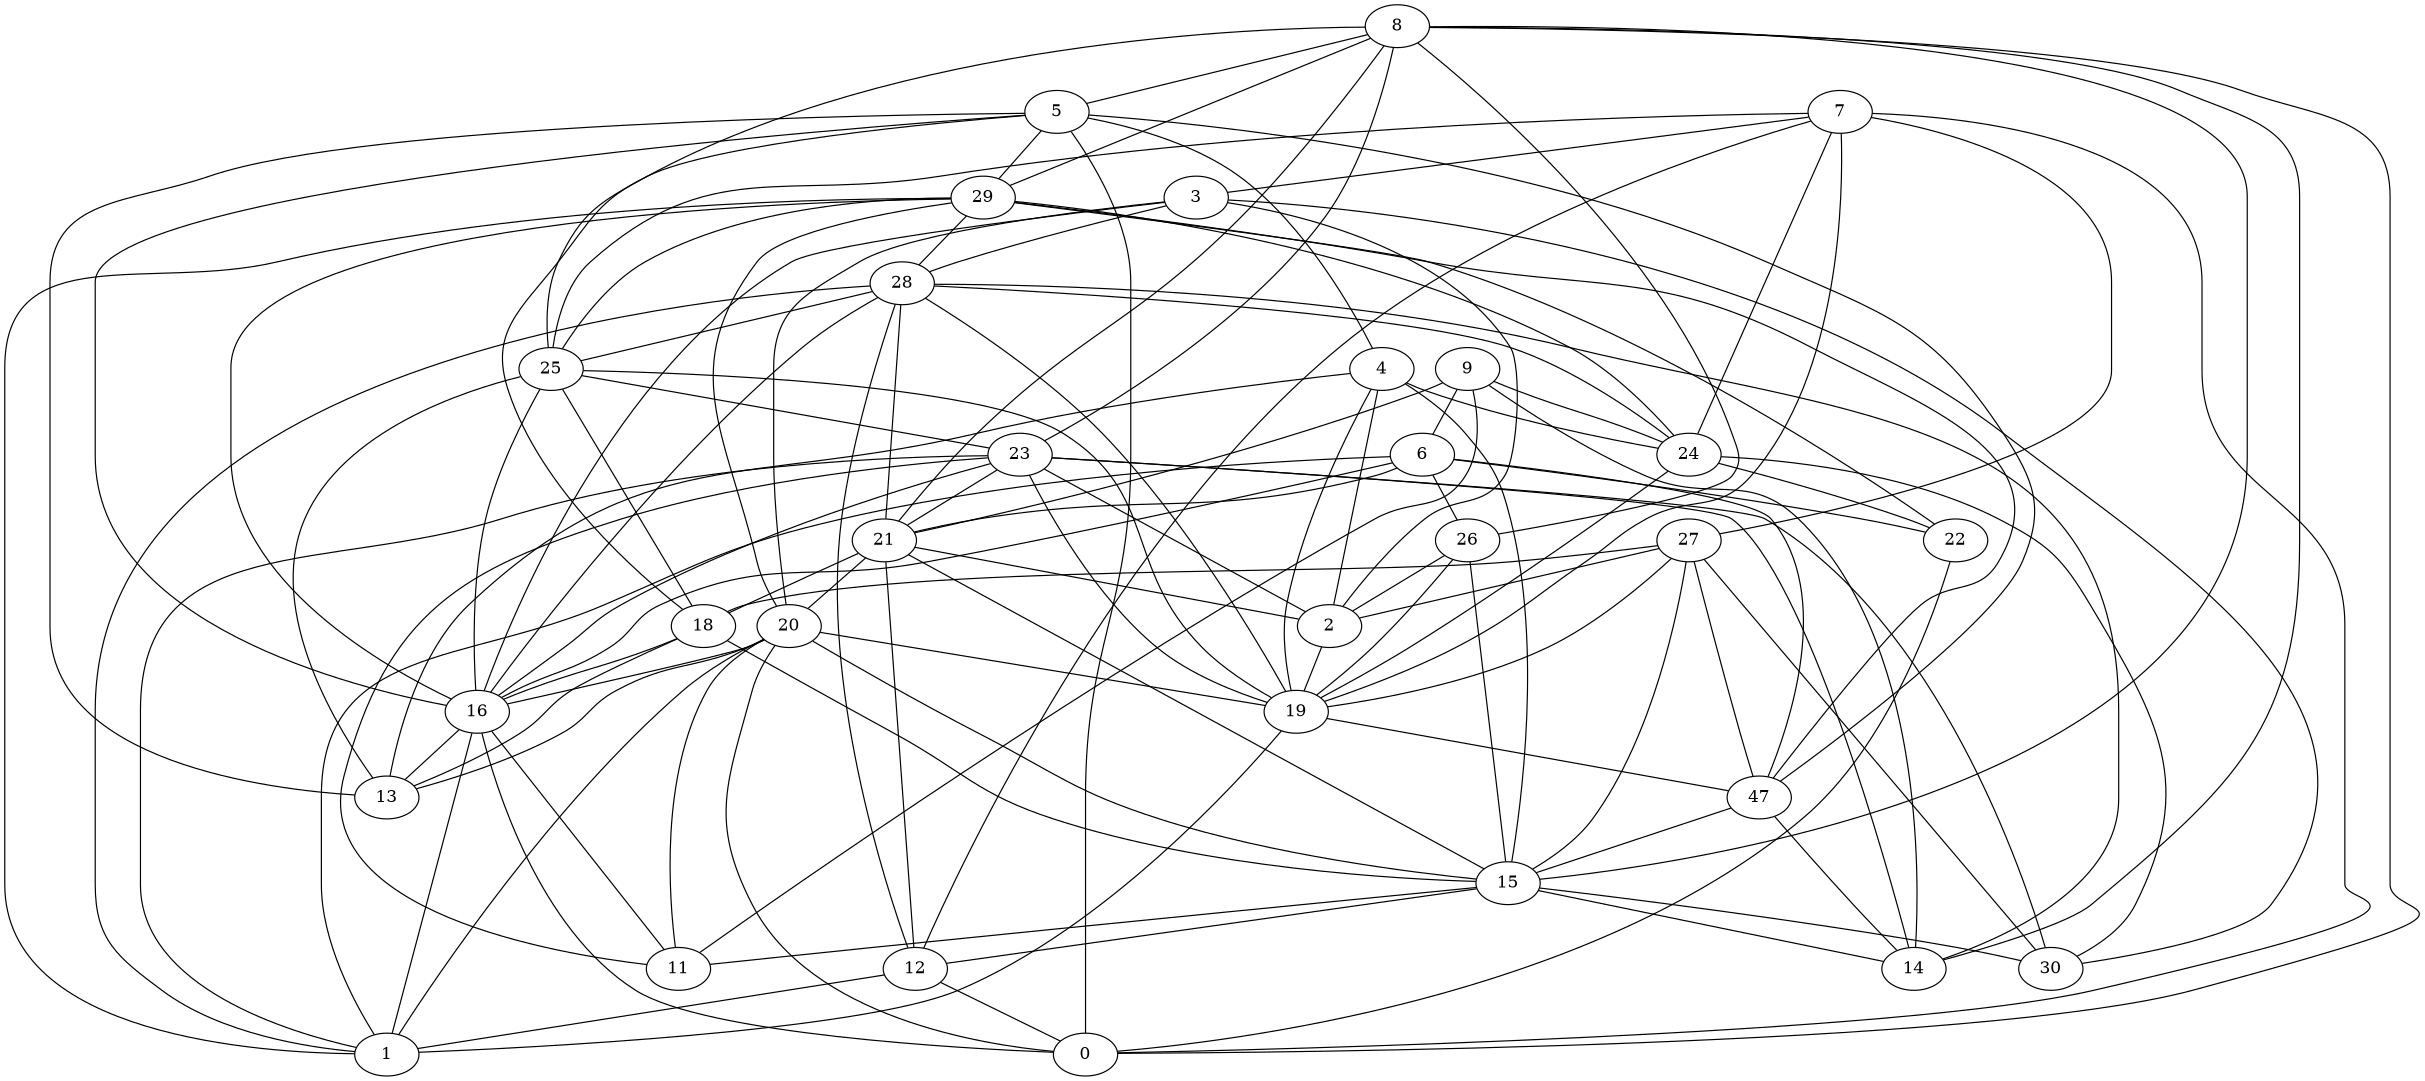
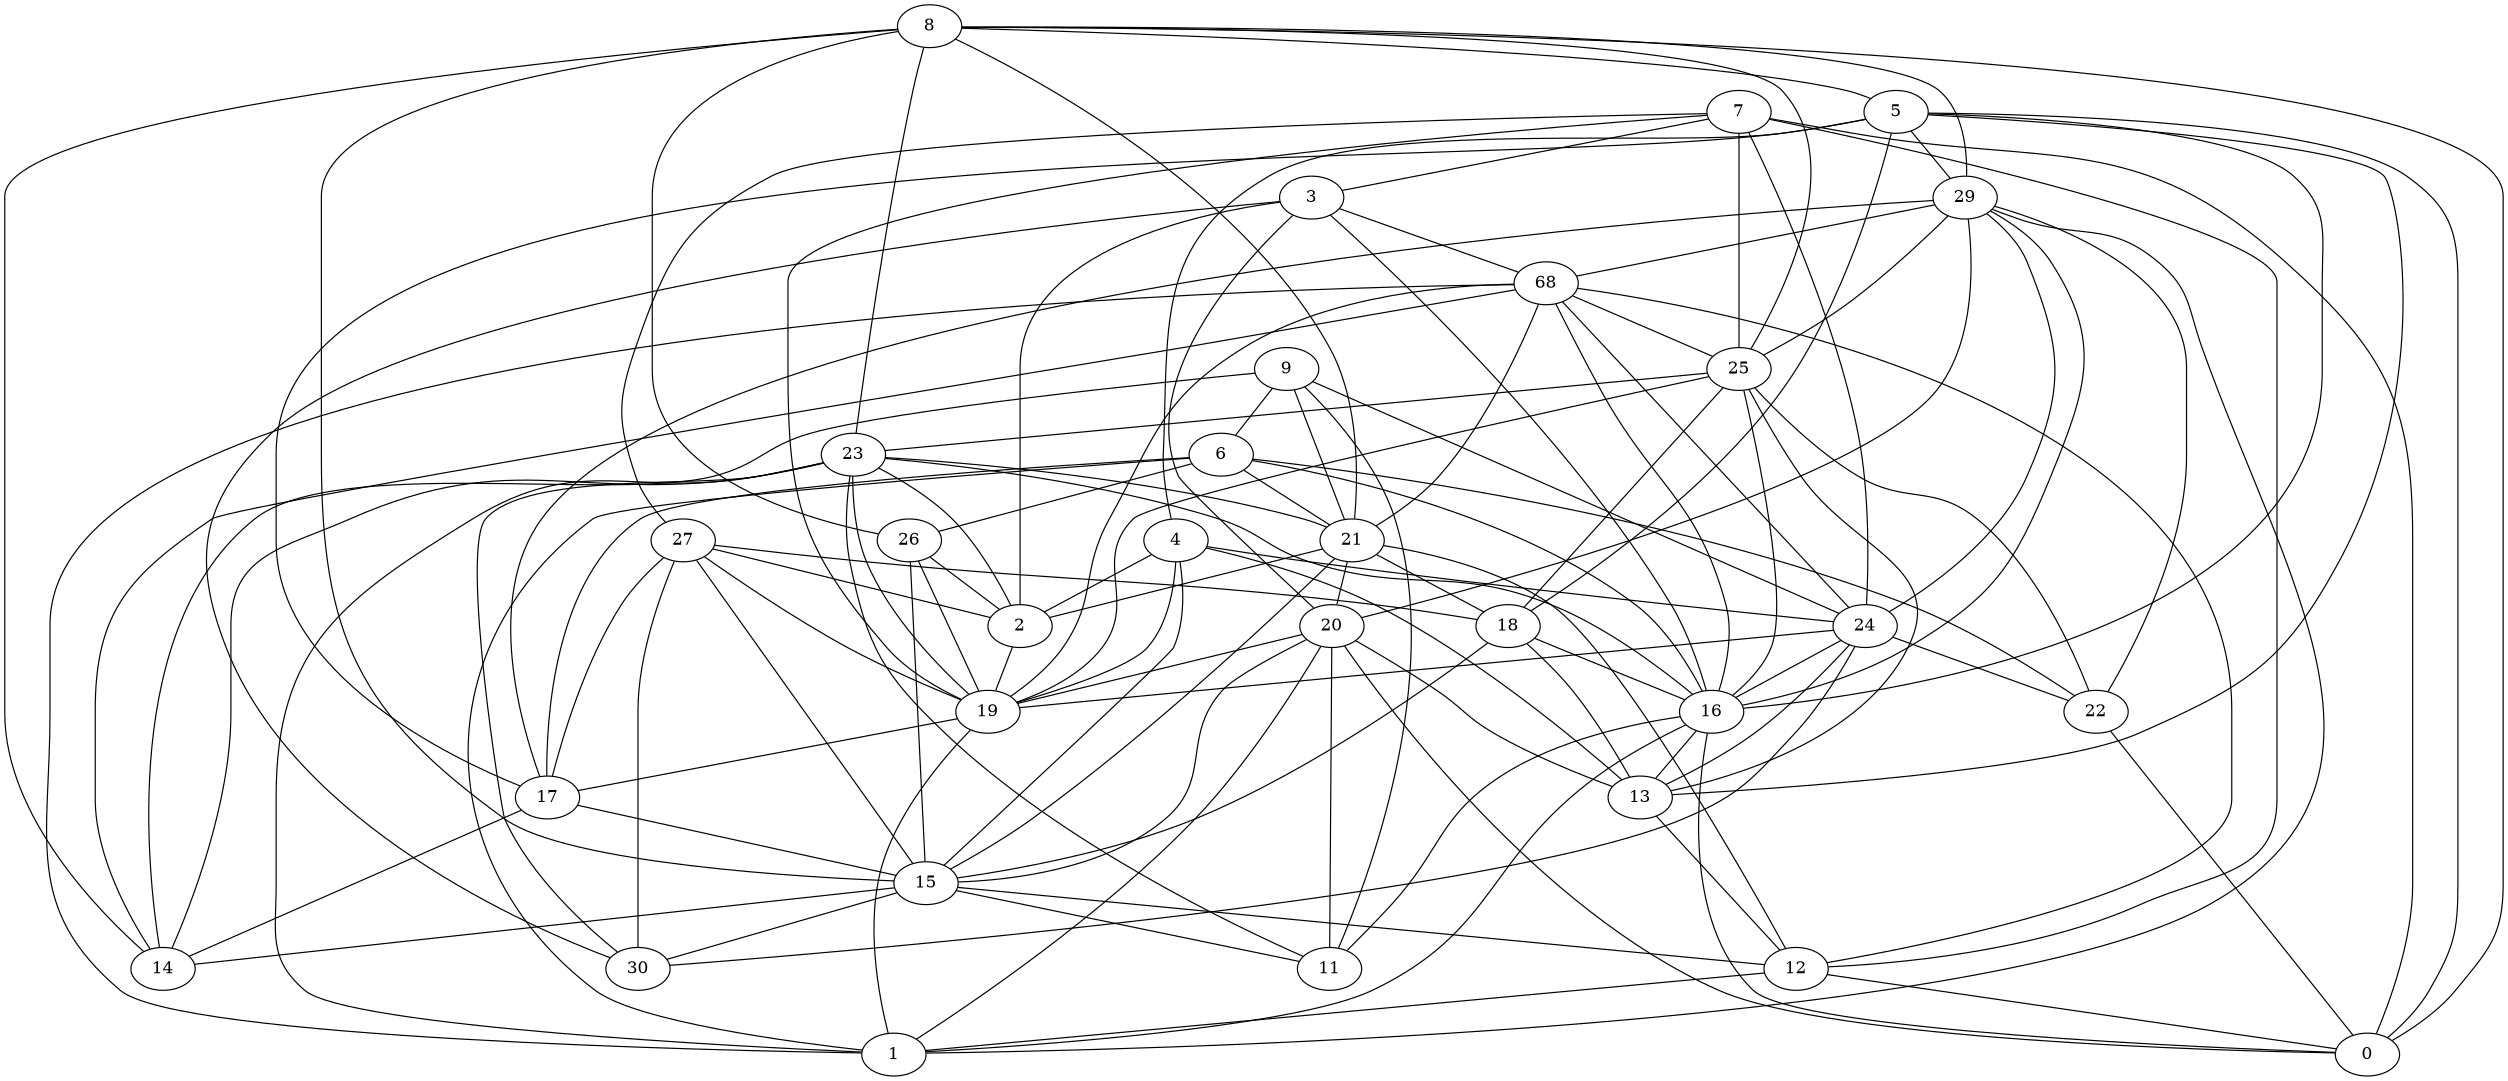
(902, 283) -> (1546, 283)
none -> (1953, 504)
(624, 678) -> (1788, 669)
none -> (1765, 725)
(1759, 797) -> (548, 797)
none -> (1718, 883)
